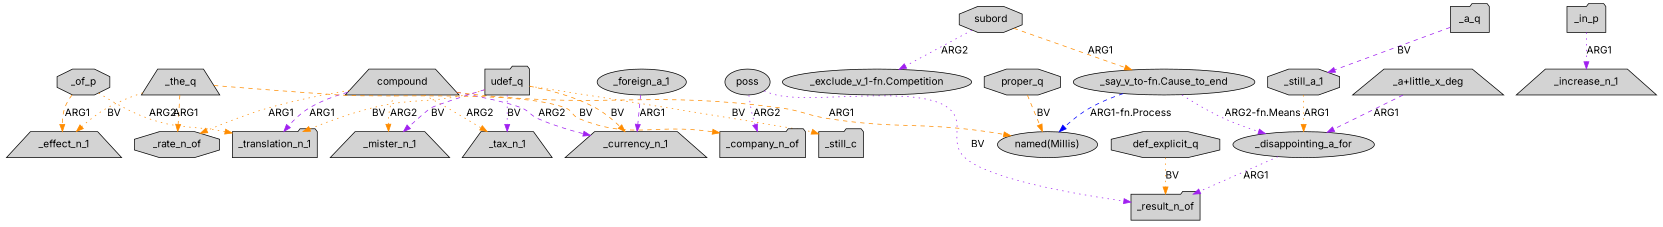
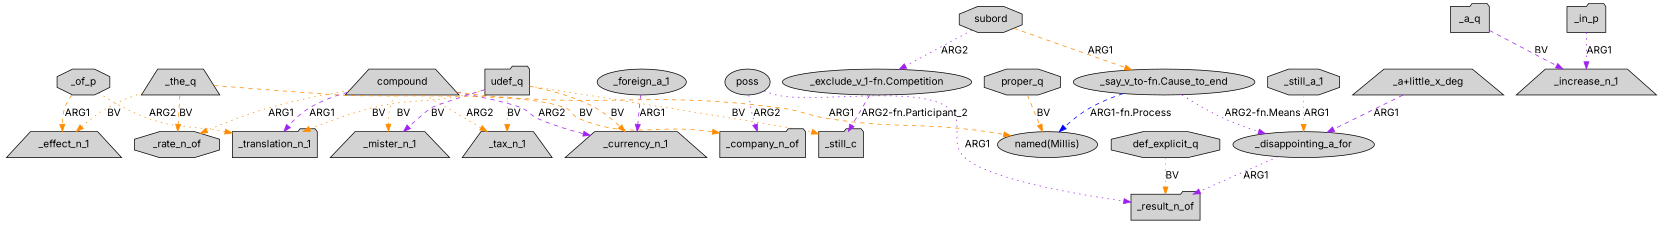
(1392, 49) -> (1523, 48)
(507, 110) -> (507, 110)
none -> (861, 110)
(186, 113) -> (186, 113)
(404, 113) -> (404, 113)
(978, 145) -> (978, 145)
